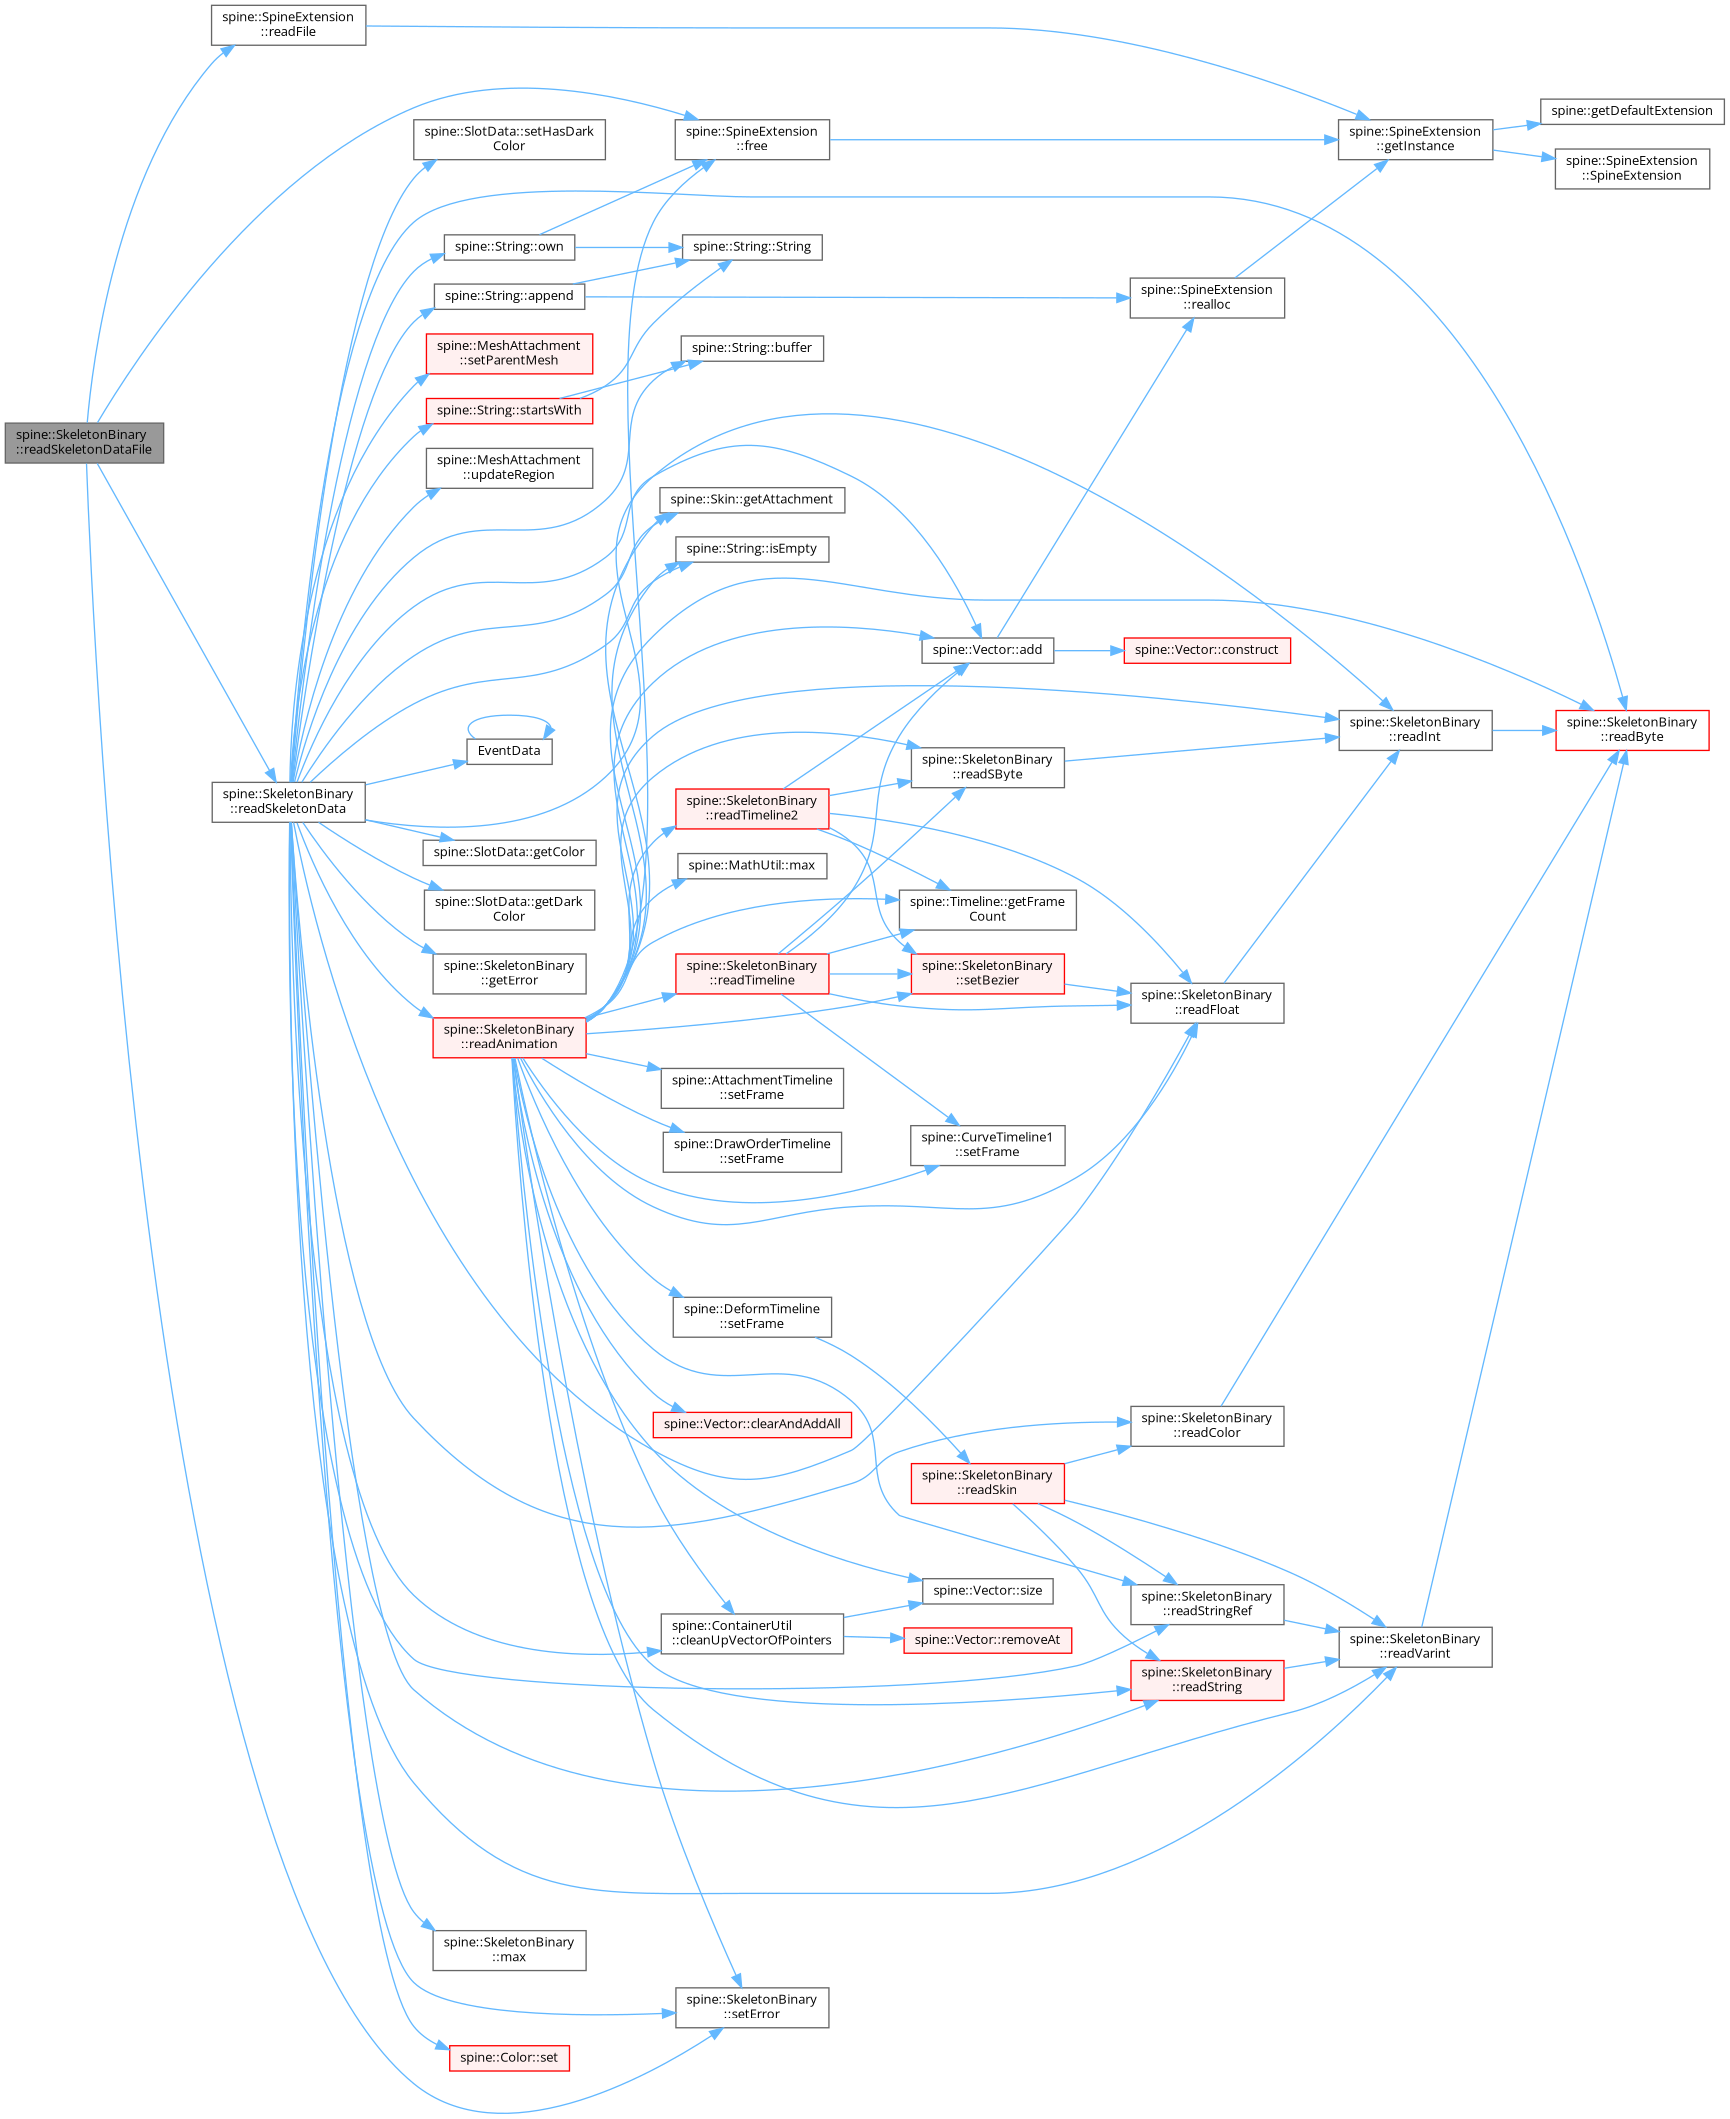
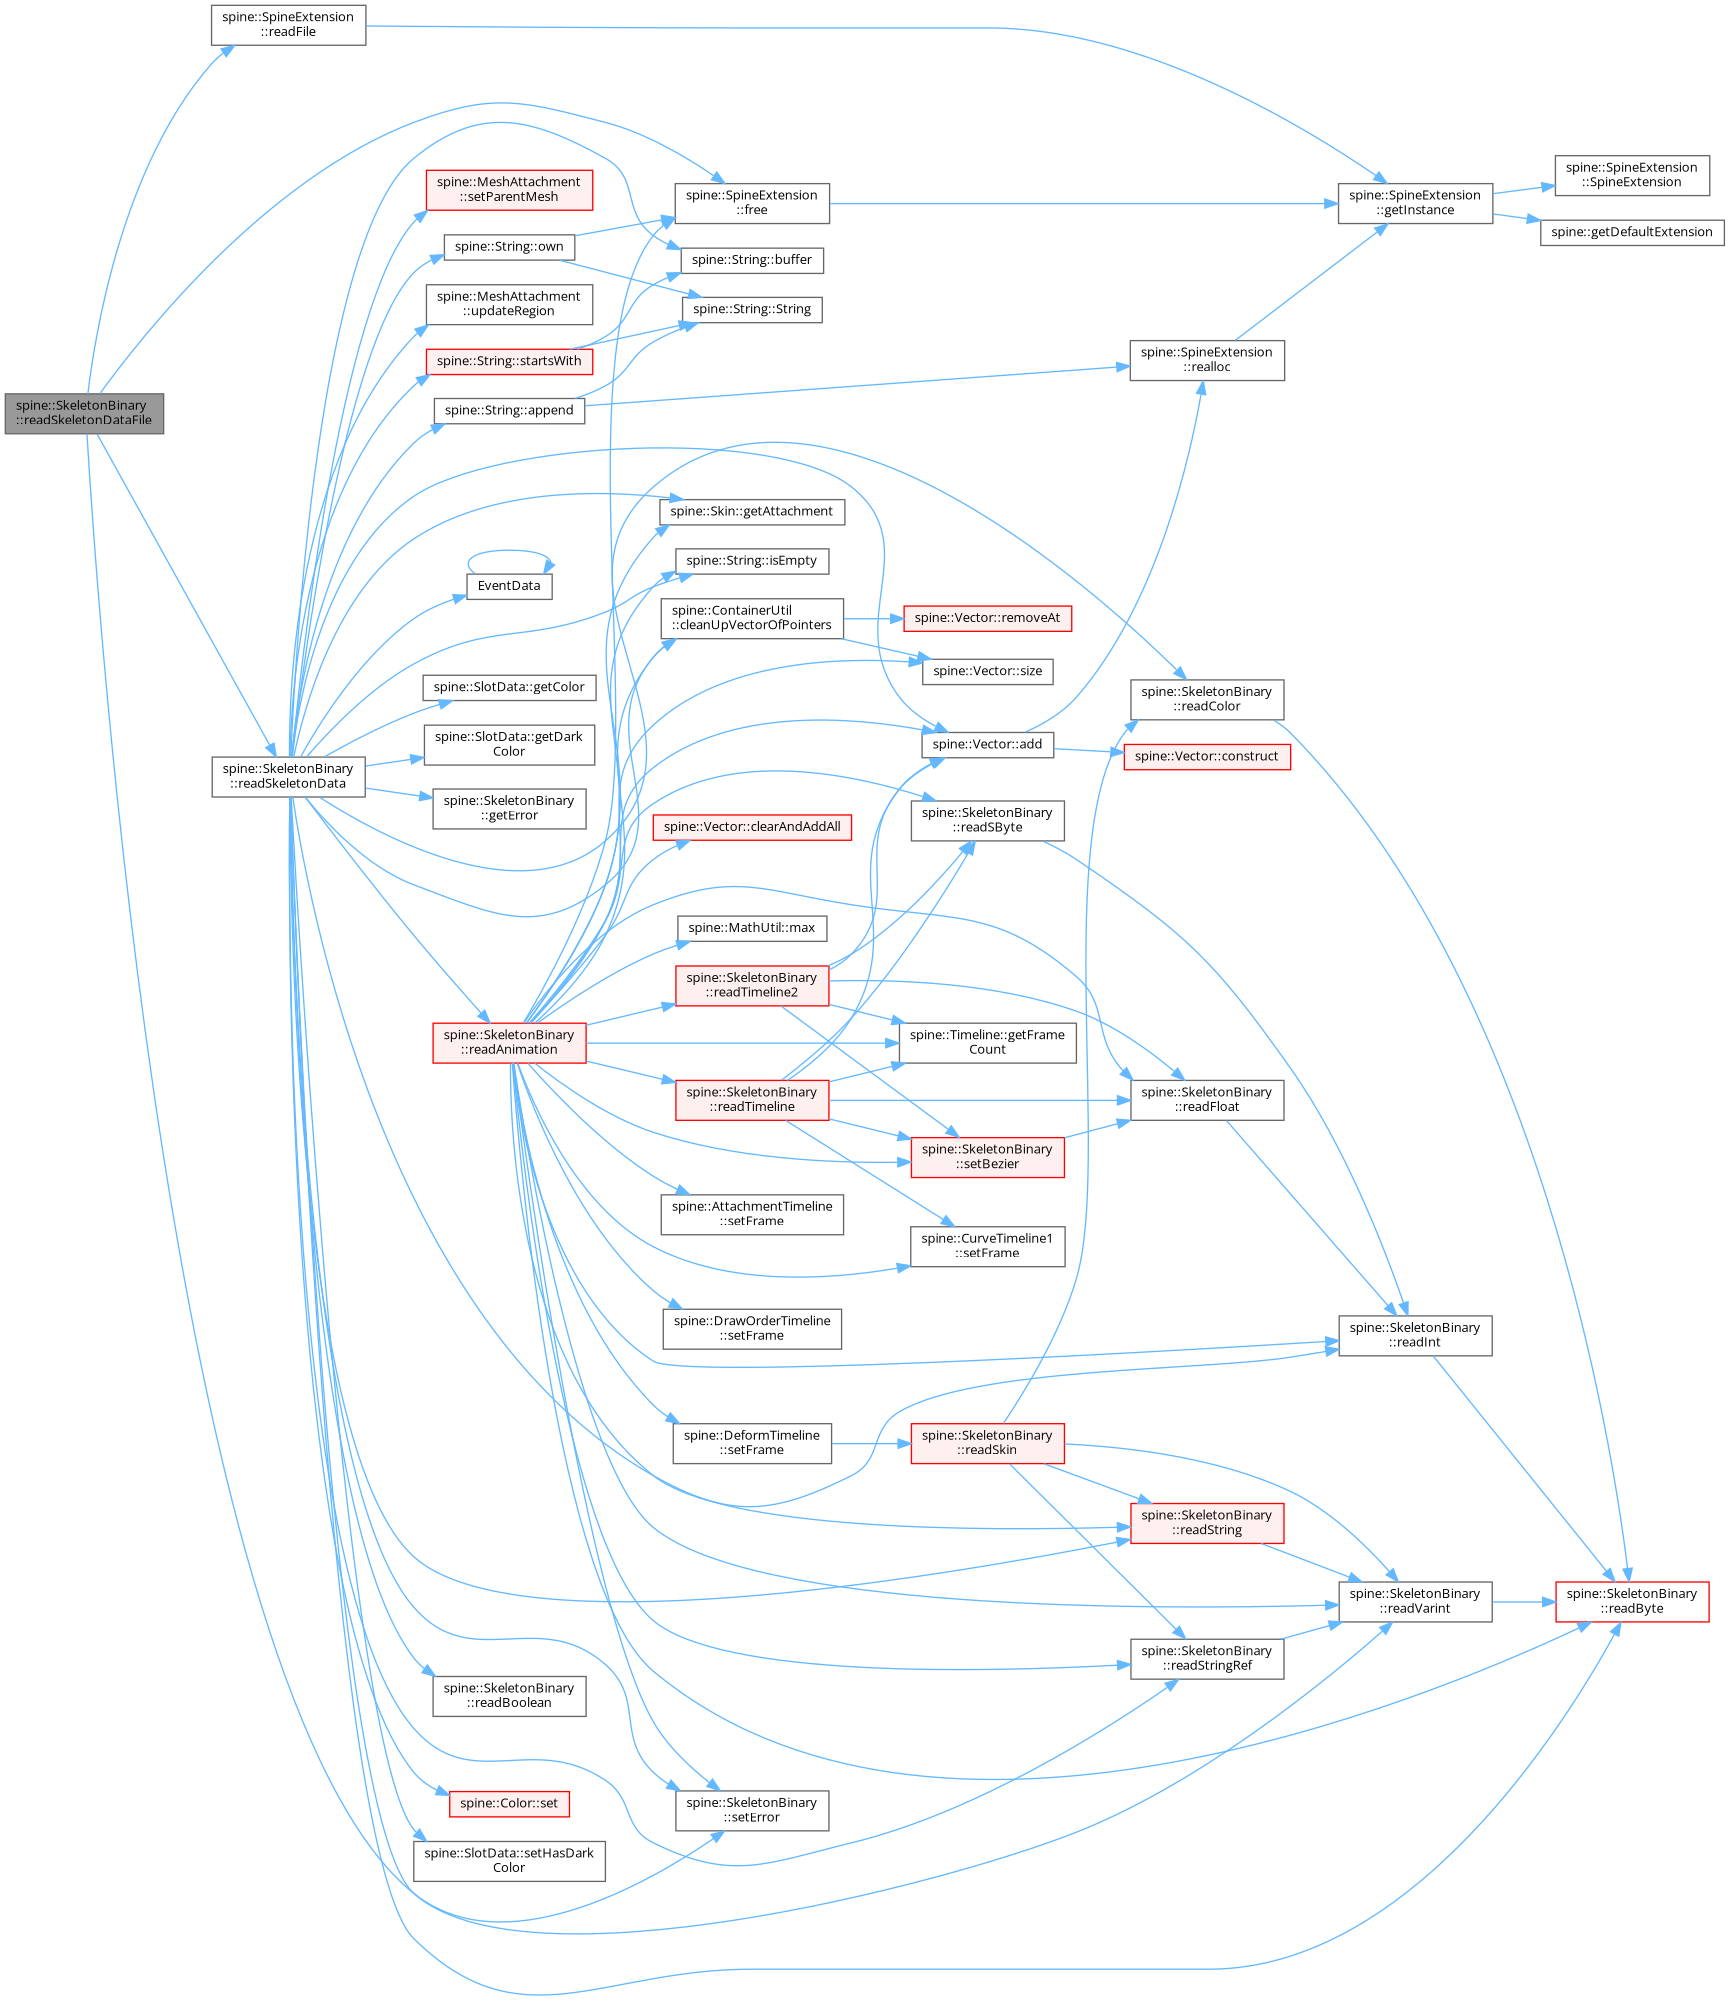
(688, 1467) -> none
(510, 1951) -> (510, 1696)
